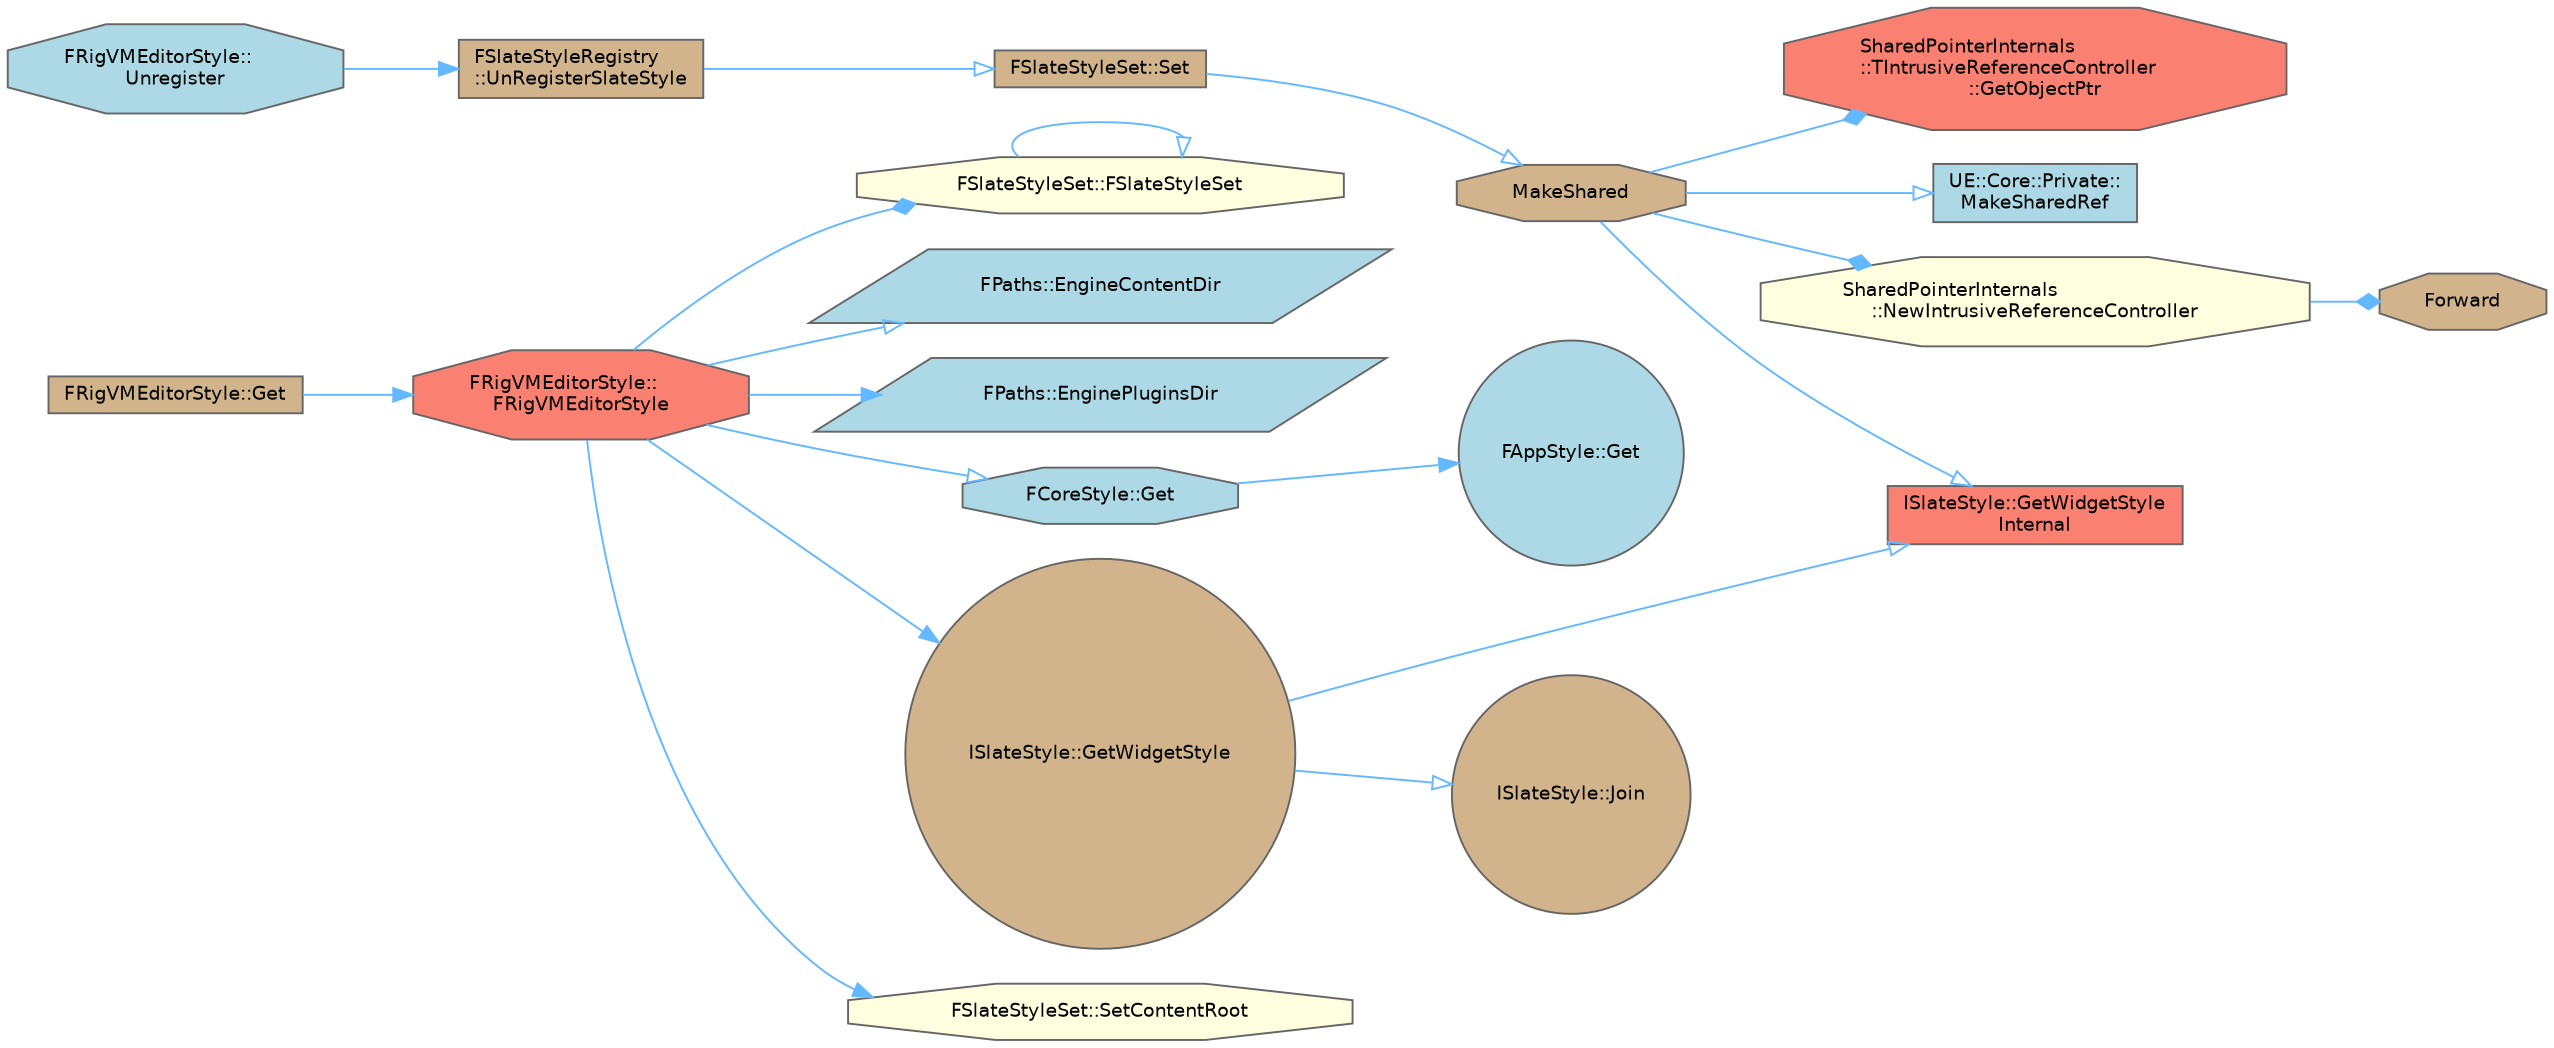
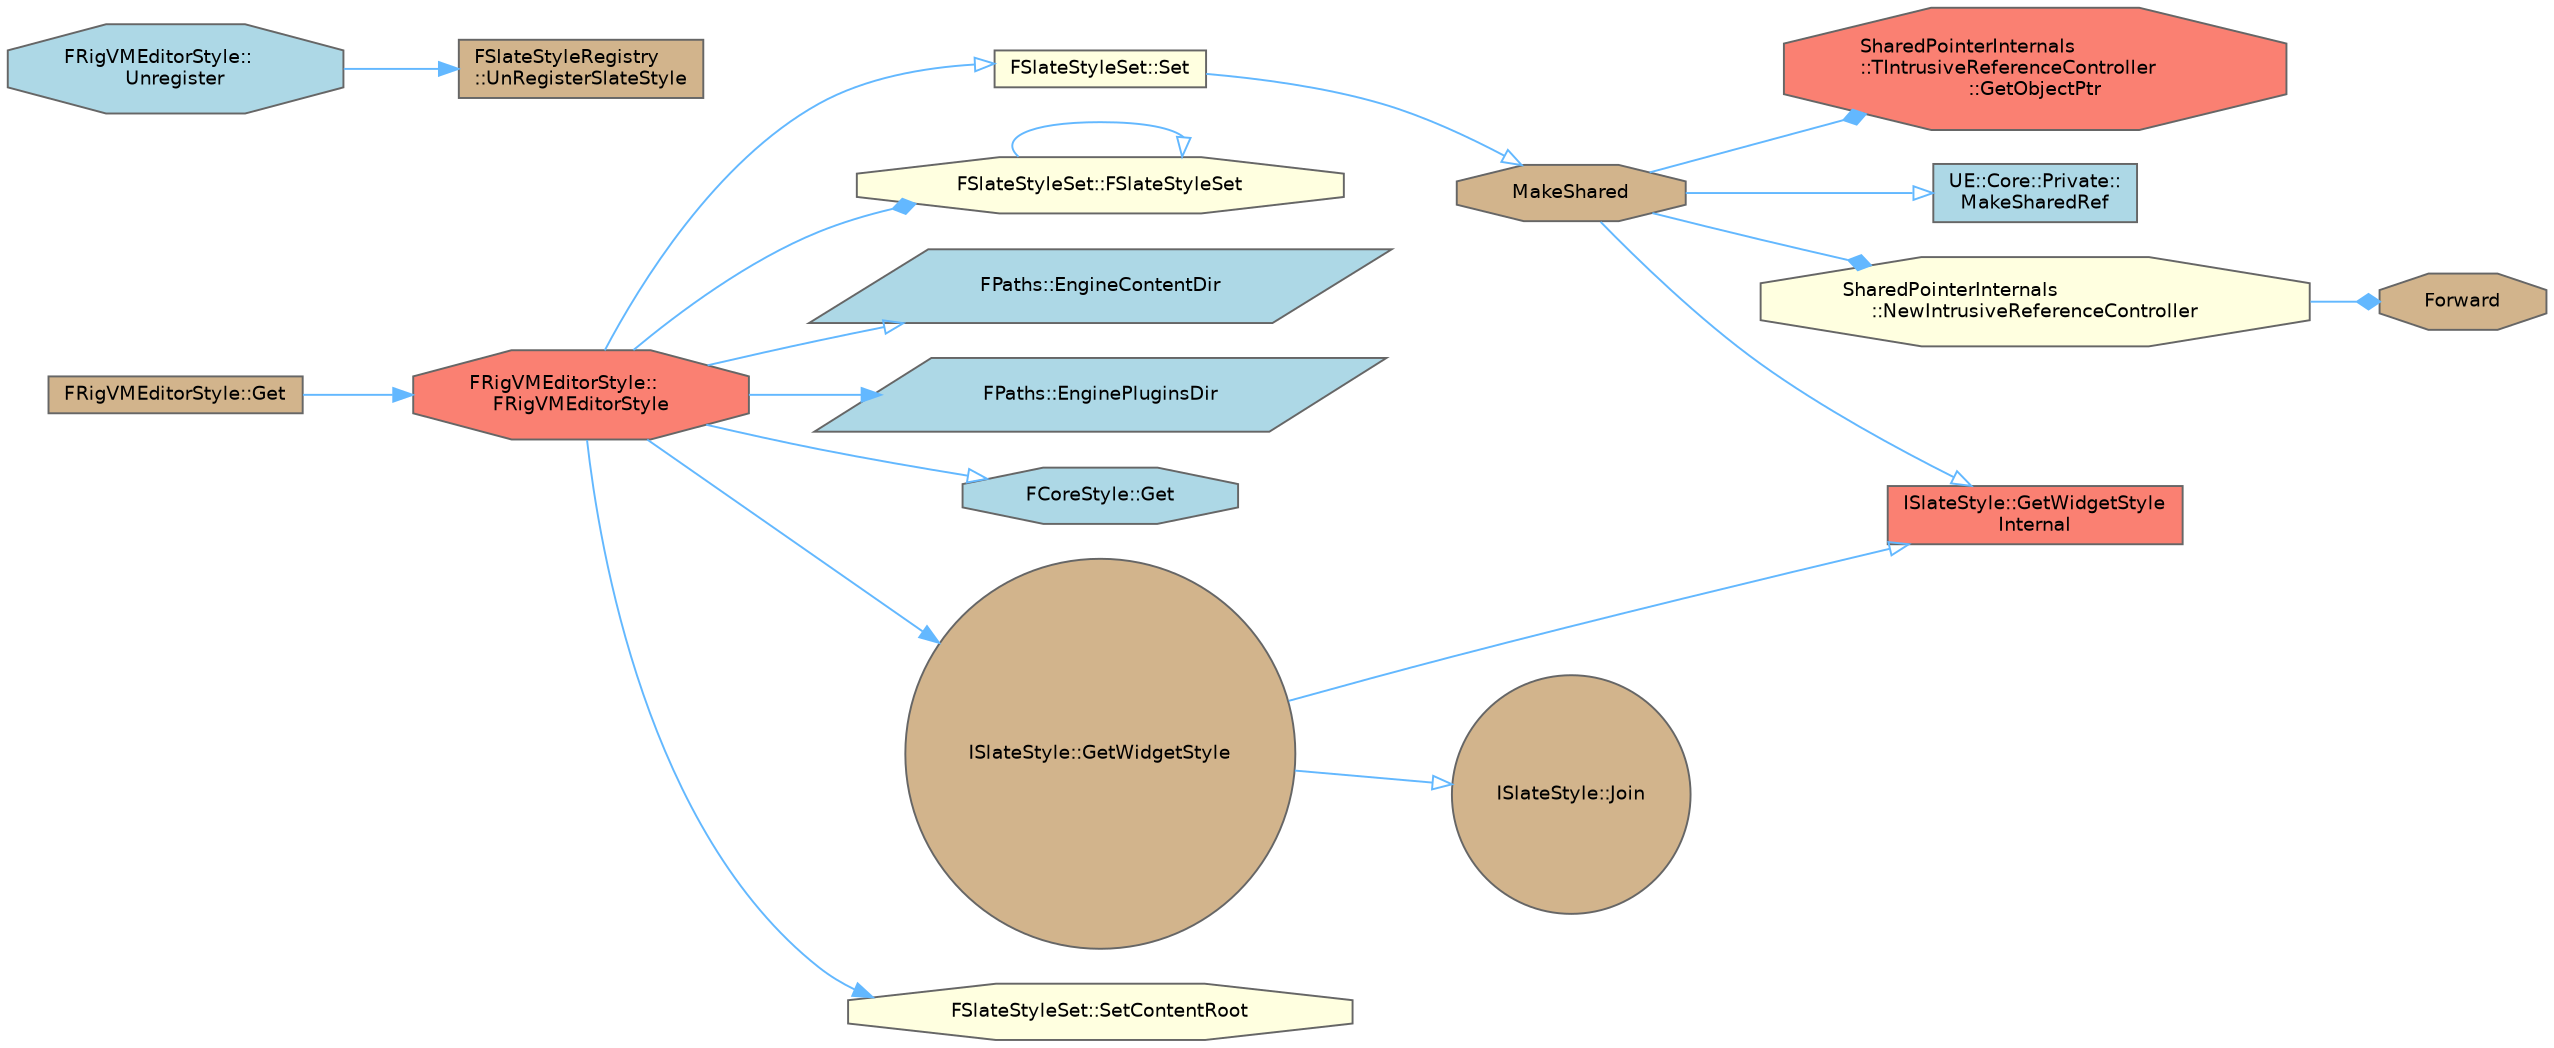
(839, 69) -> (751, 154)
(1100, 69) -> (1100, 69)
(1571, 453) -> none
